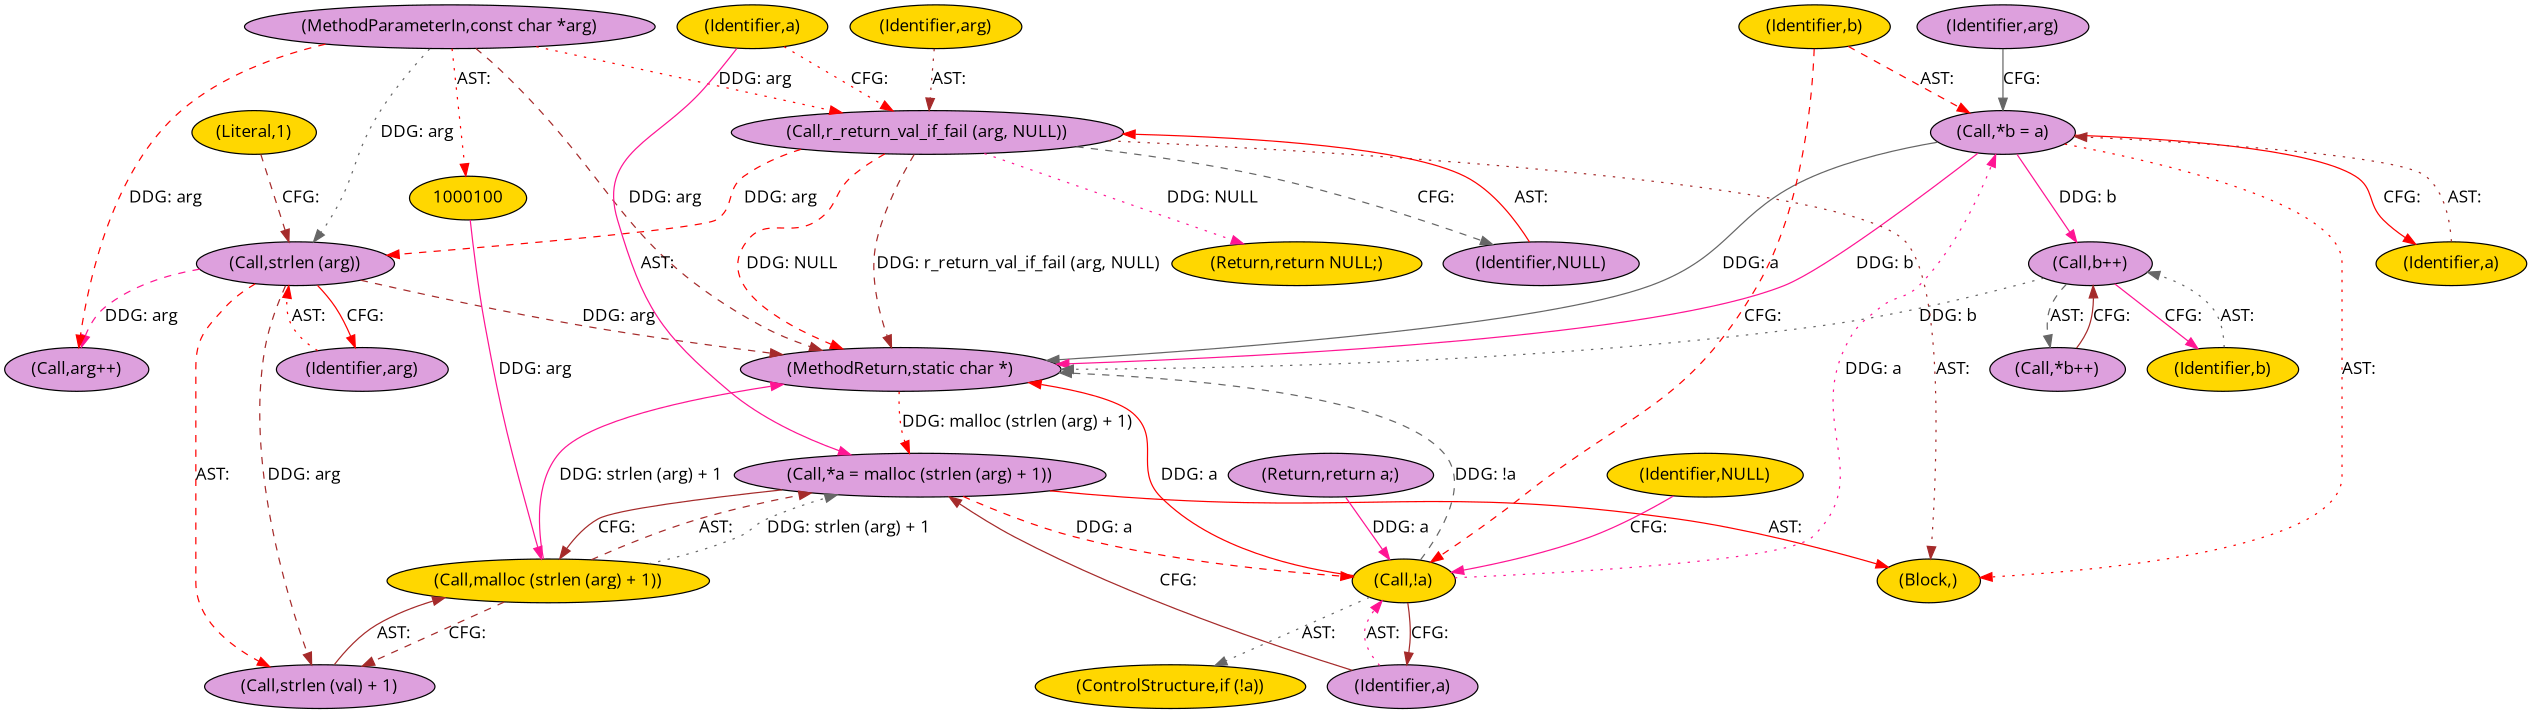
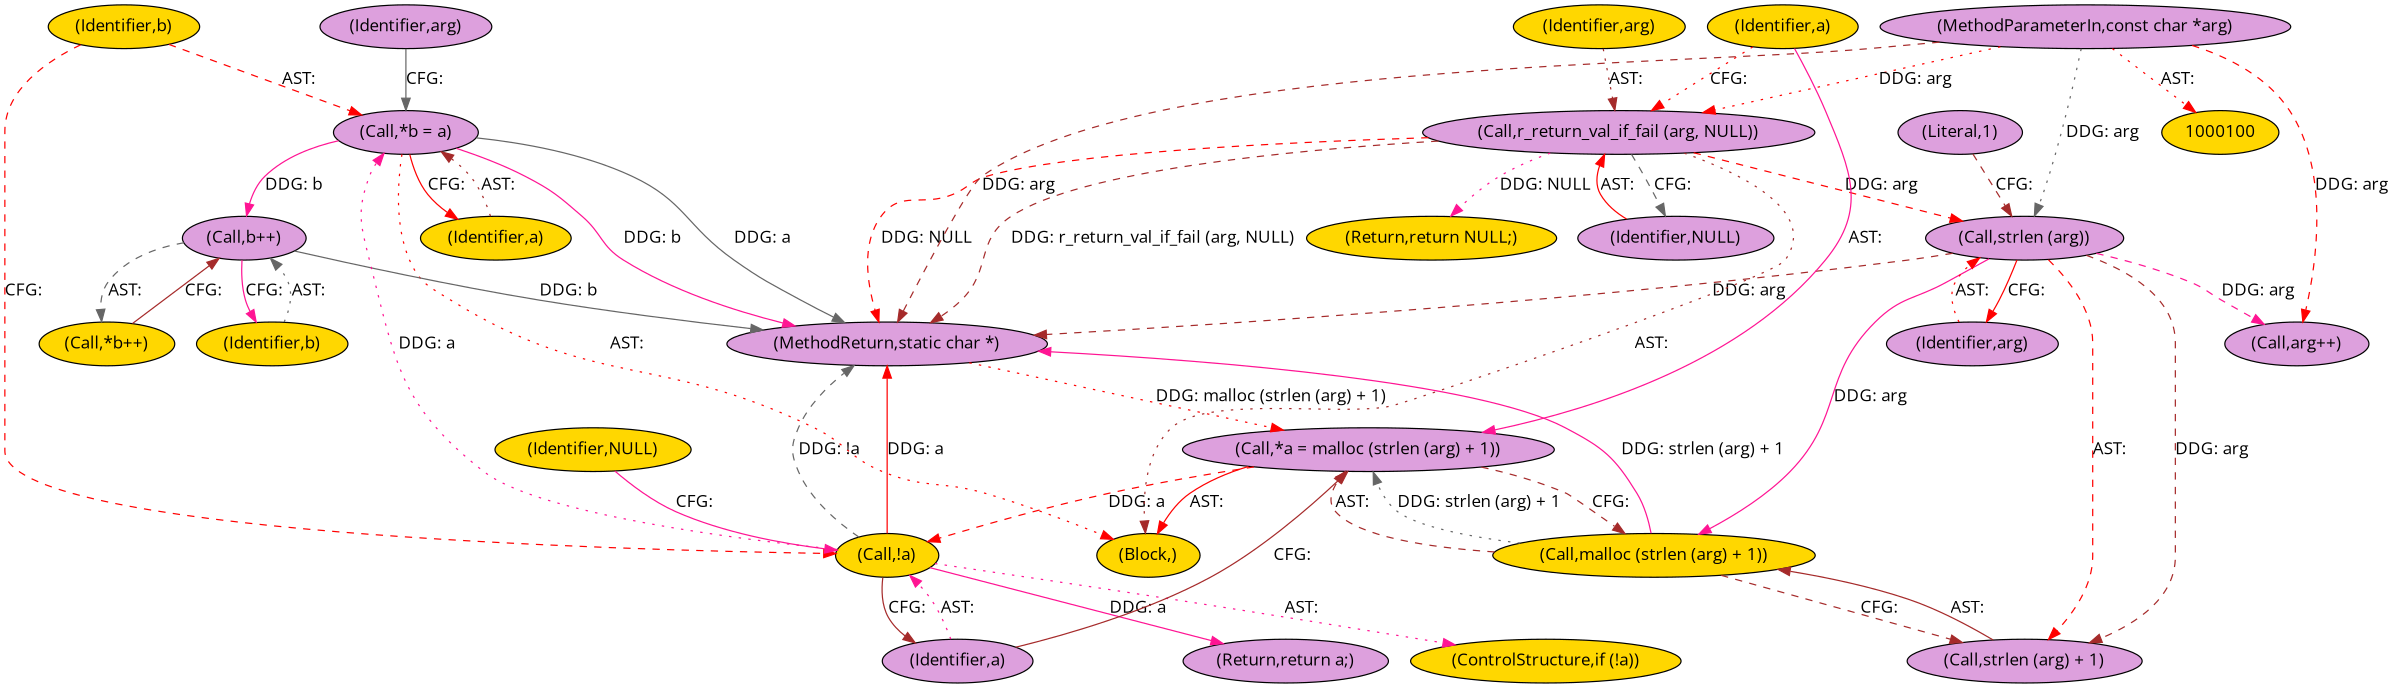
(254, 132) -> (1960, 132)
(1562, 352) -> (521, 297)
(2058, 369) -> (107, 344)
(497, 385) -> (1837, 381)
(668, 504) -> (1552, 488)
(1364, 523) -> (1071, 604)
(1298, 629) -> (1189, 602)
(320, 687) -> (2025, 661)
